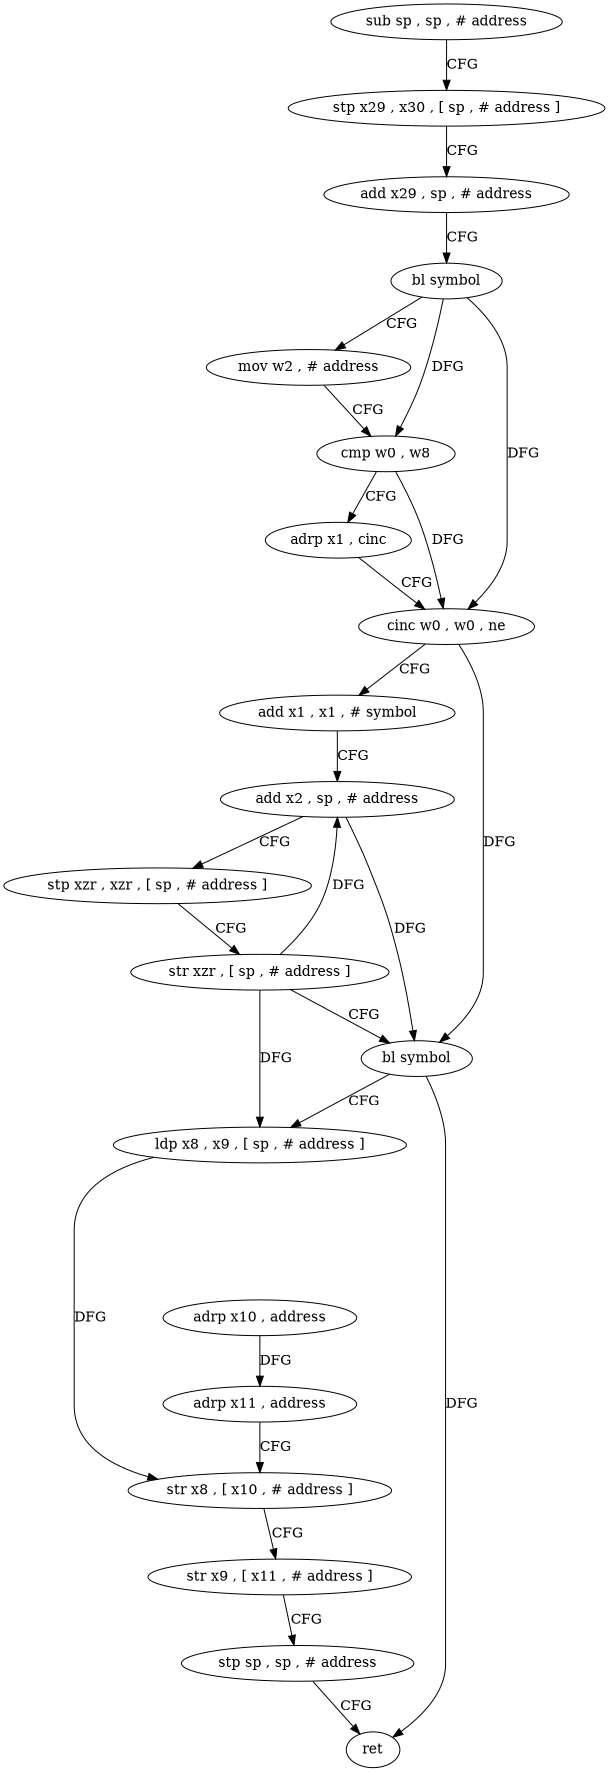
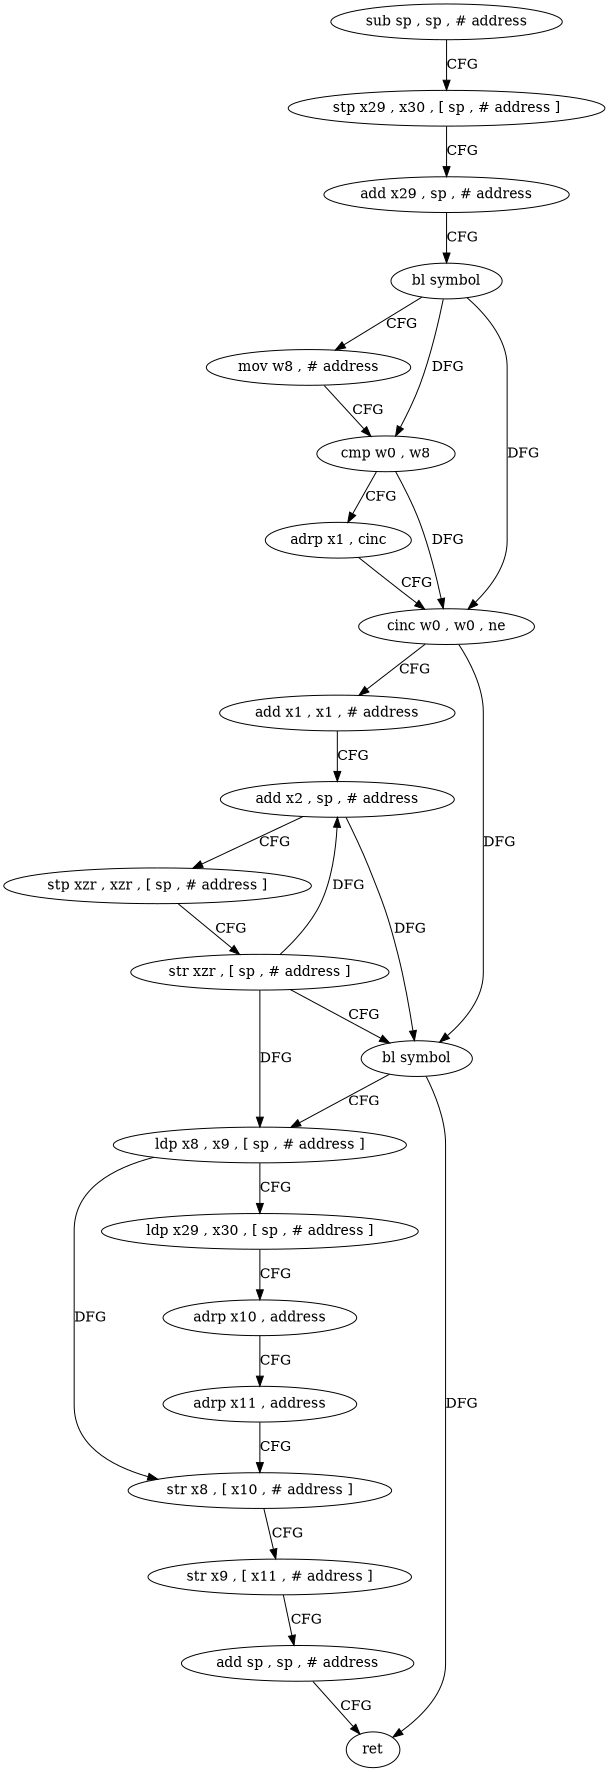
(309, 367) -> (309, 367)
(337, 713) -> (337, 713)
none -> (260, 1231)
(276, 1361) -> (276, 1361)
(298, 1663) -> (298, 1663)
